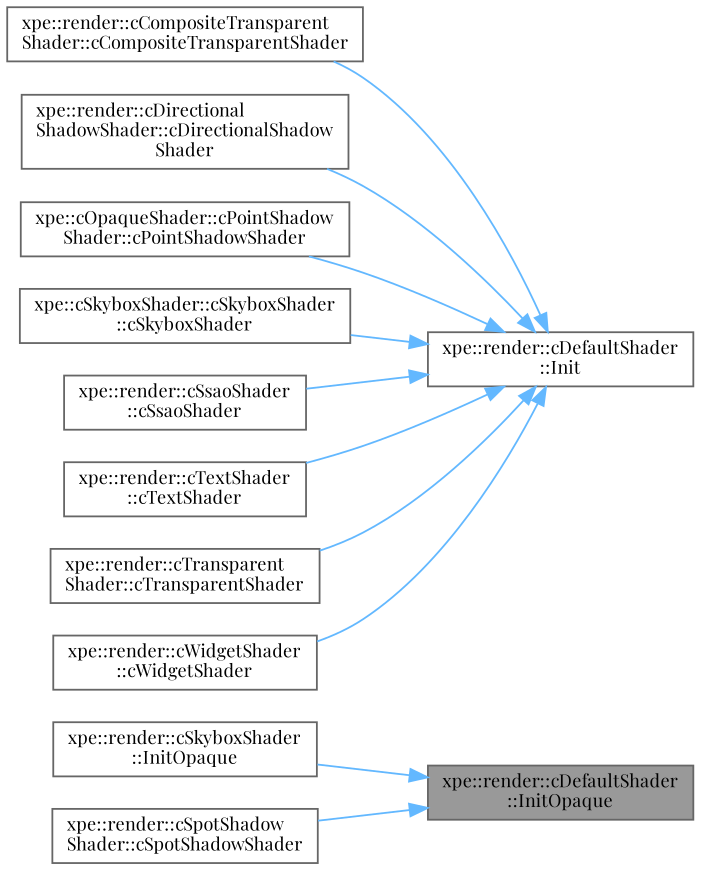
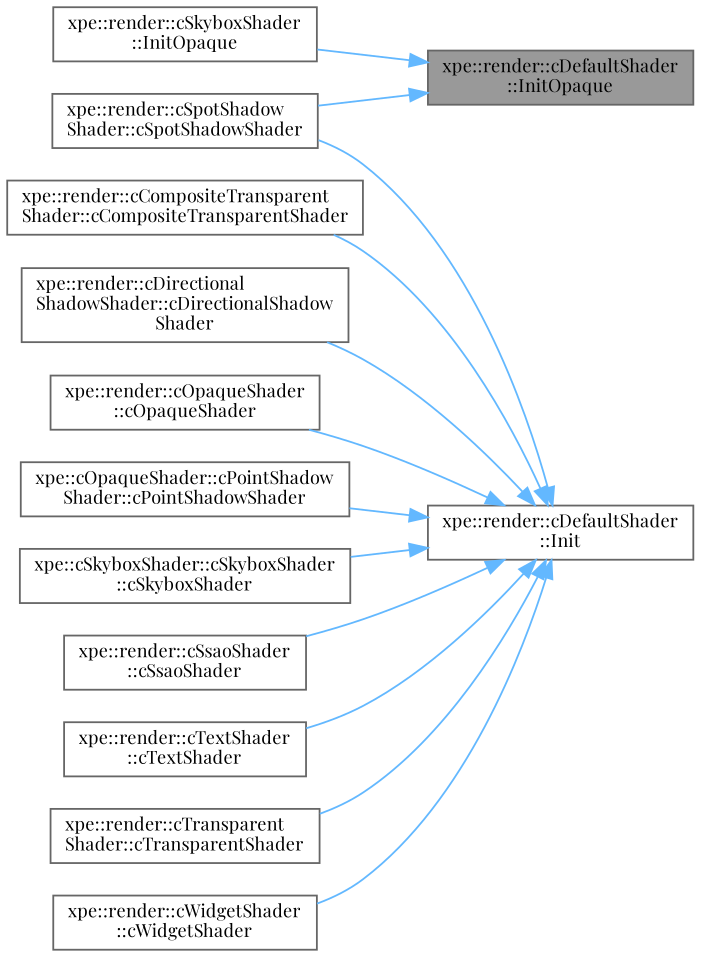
none -> (467, 290)
none -> (185, 403)
